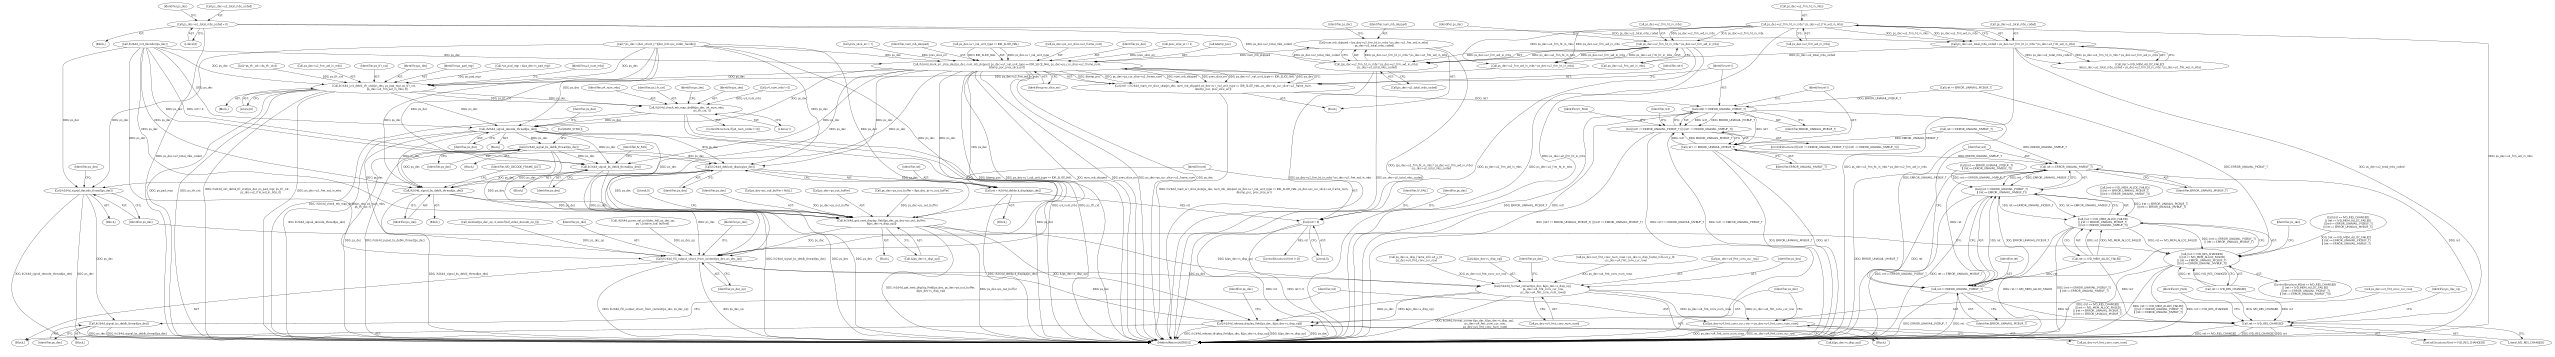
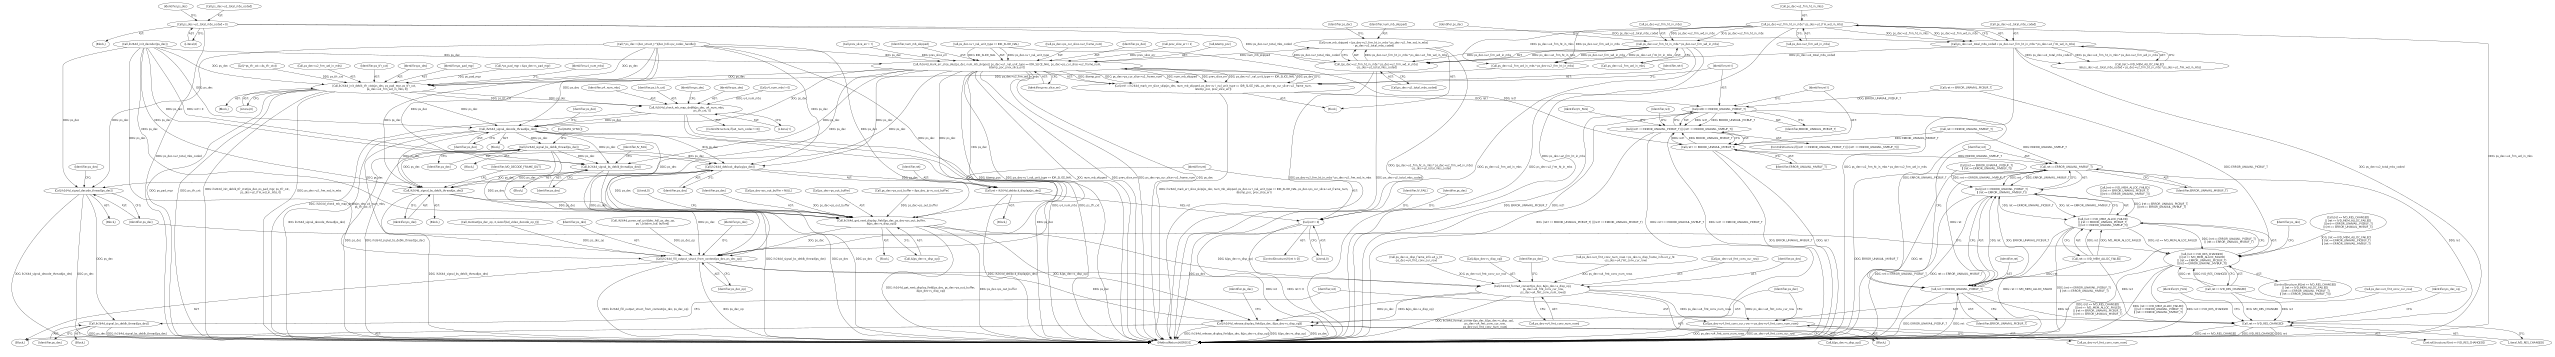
(1756, 128) -> (1348, 80)
(865, 182) -> none
(1303, 241) -> (1303, 241)
